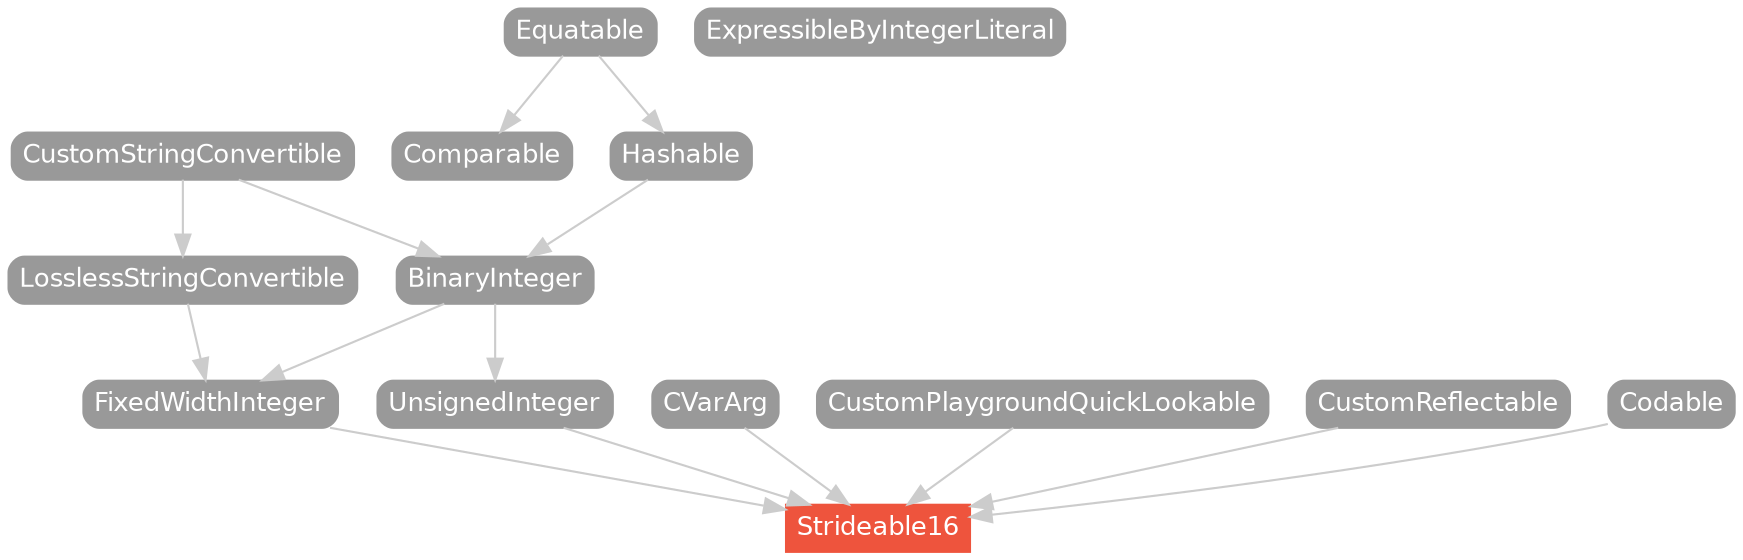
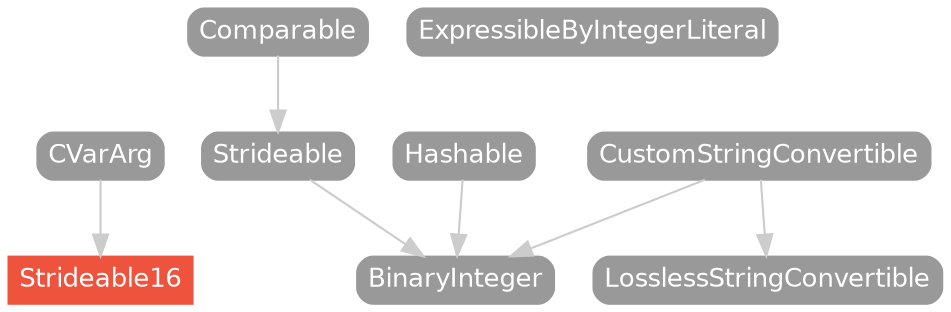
(581, 32) -> none
none -> (278, 156)
(211, 404) -> none
(495, 404) -> none
(1043, 404) -> none
(1438, 404) -> none
(1672, 404) -> none
